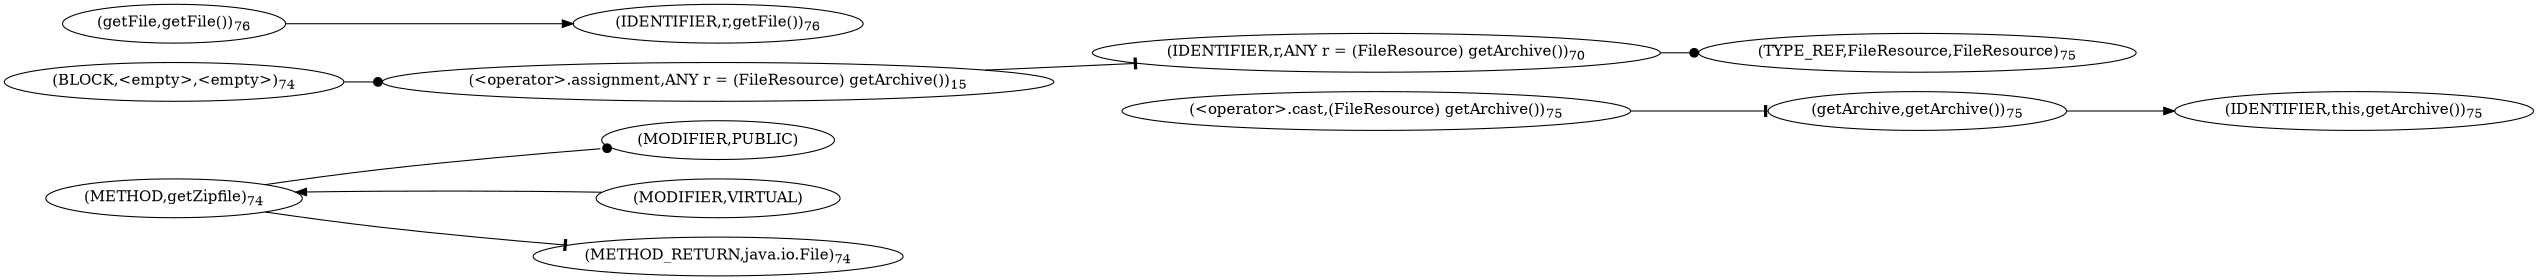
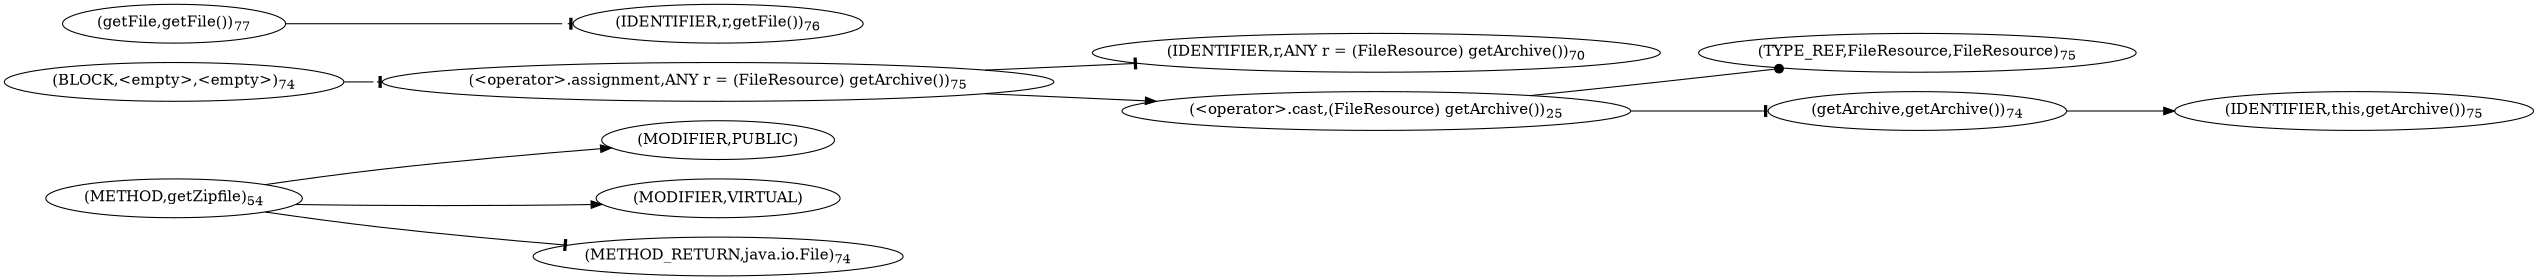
(242, 22) -> (242, 22)
(424, 24) -> (424, 24)
(1675, 53) -> (1652, 83)
(959, 80) -> (959, 80)
(358, 82) -> (358, 82)
none -> (1065, 97)
(1555, 109) -> (1555, 109)
(2015, 109) -> (2015, 109)
(433, 164) -> (433, 164)
(454, 191) -> (443, 206)
(255, 197) -> (255, 197)
